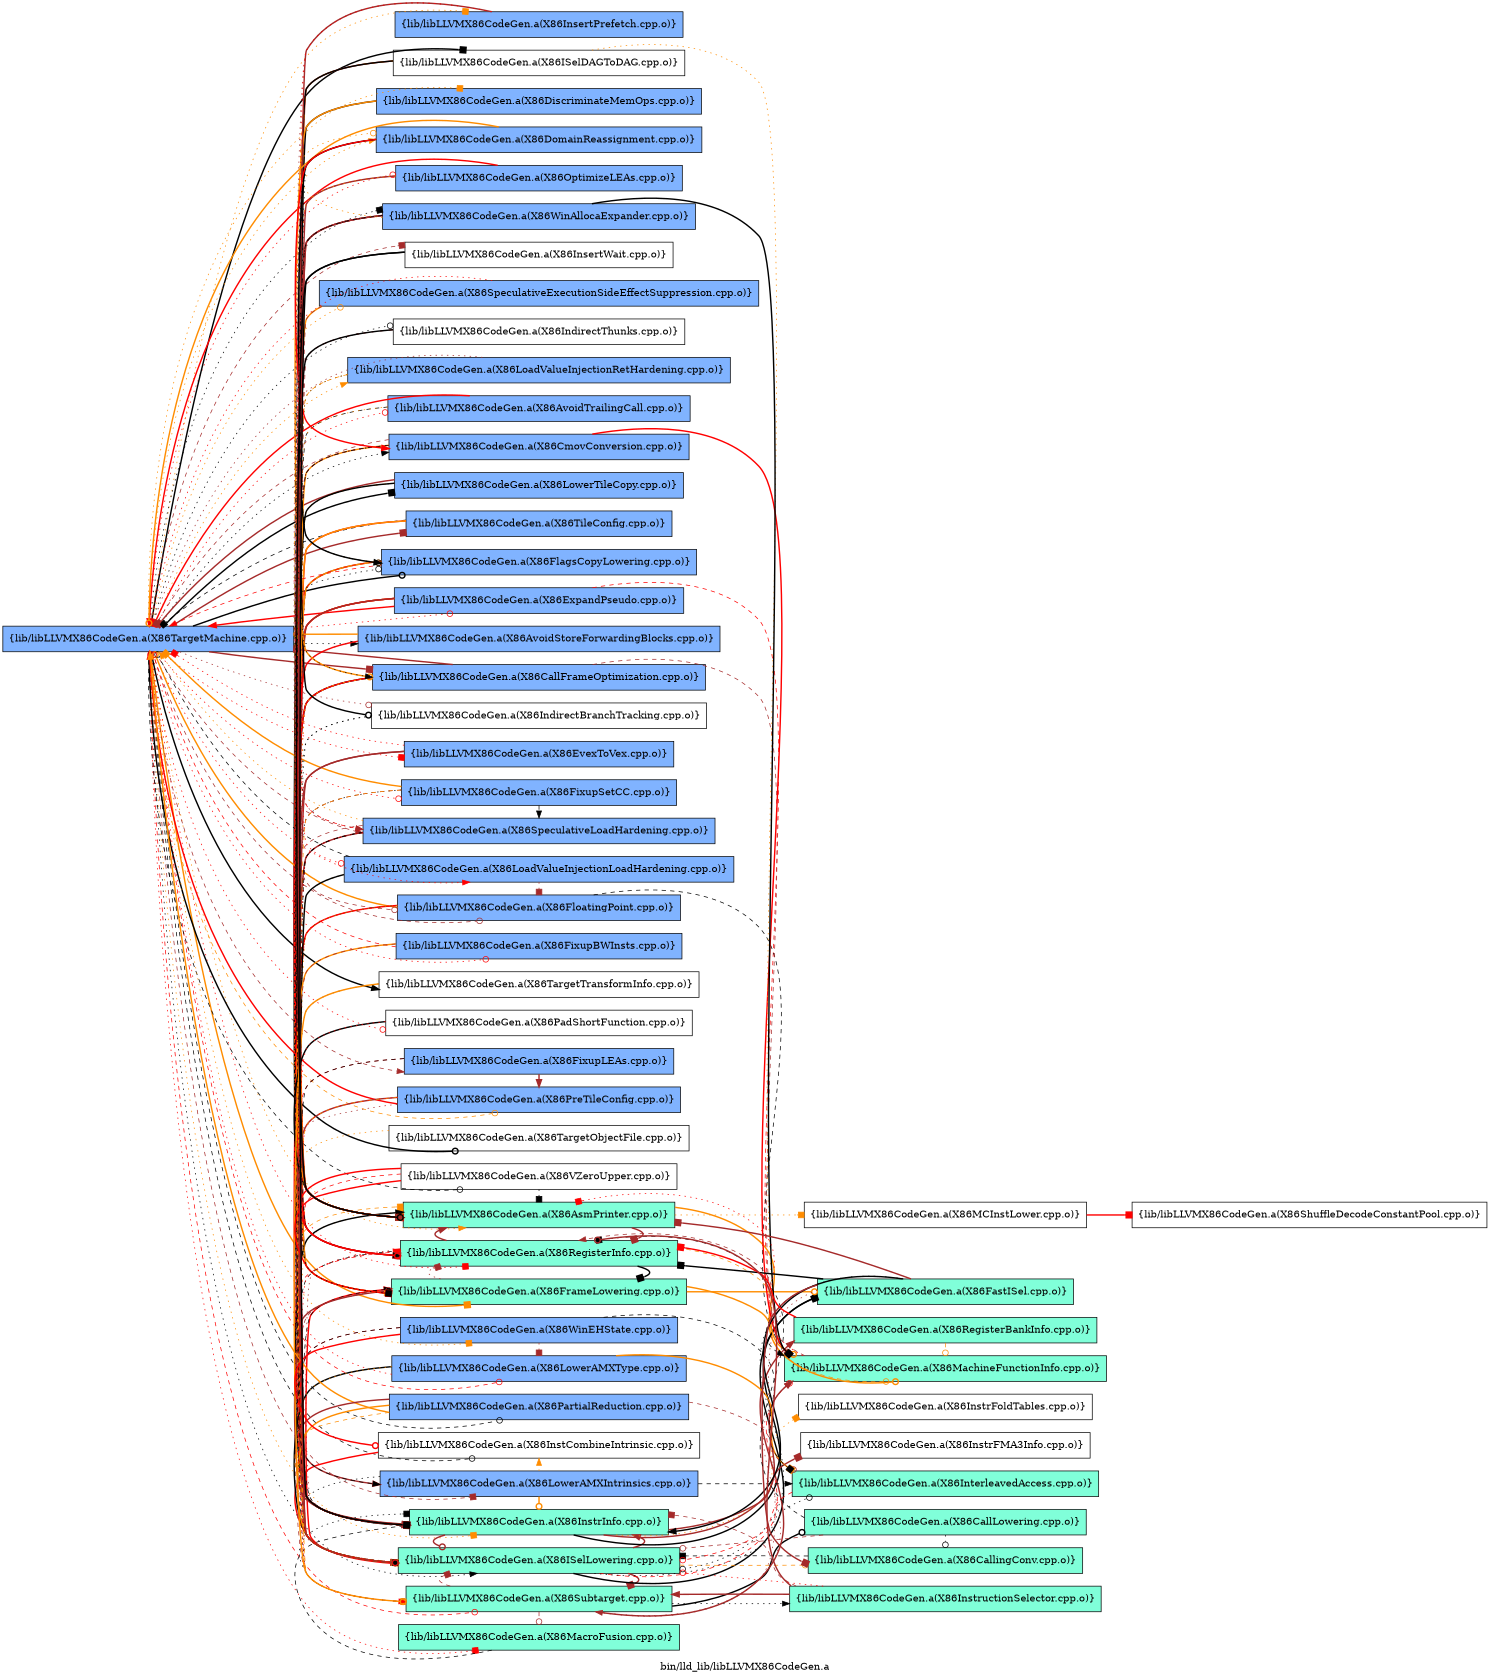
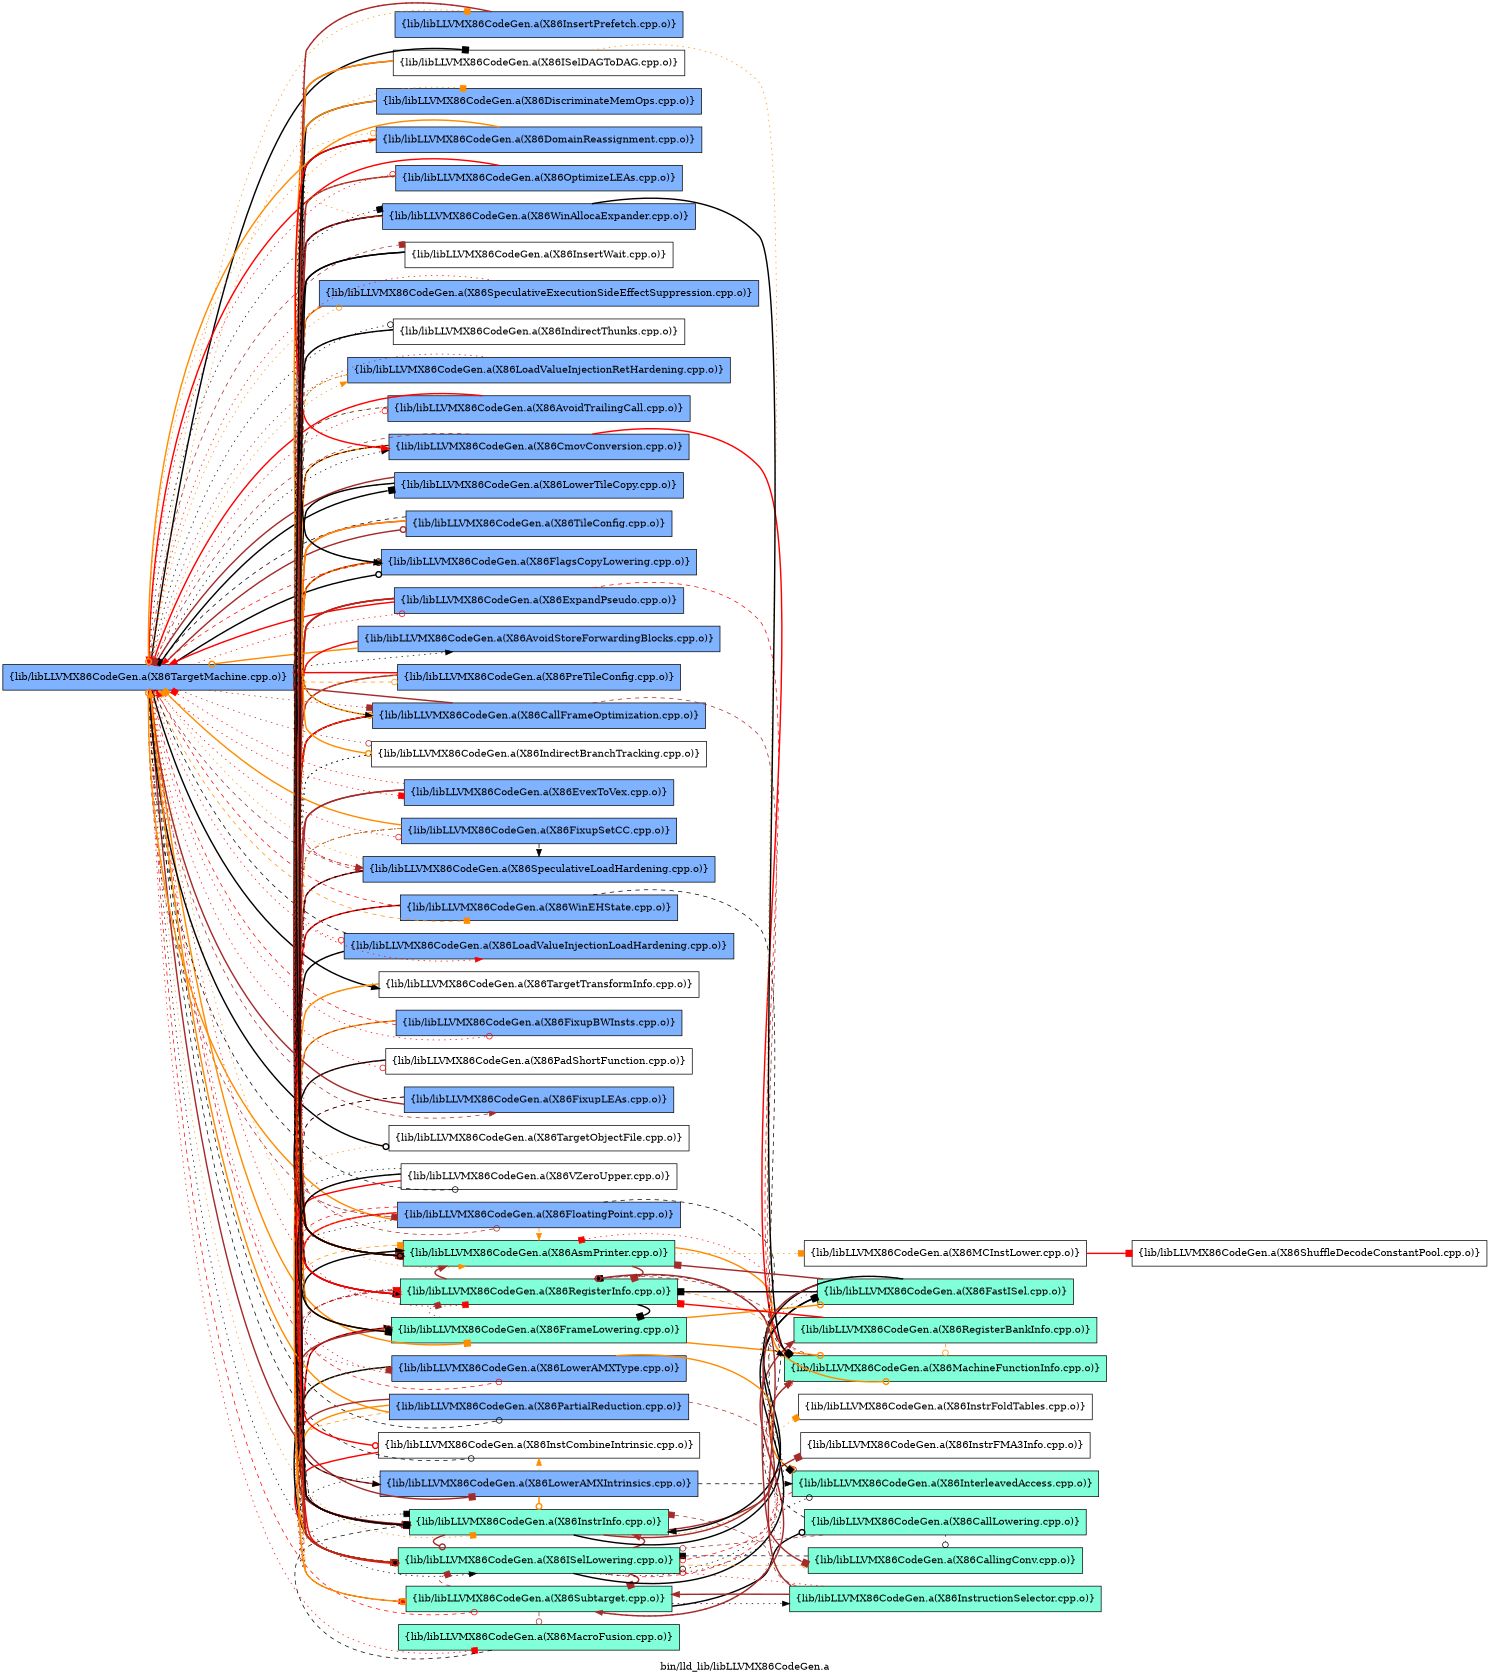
(300, 376) -> (300, 395)
(280, 565) -> (270, 575)
(287, 661) -> (287, 700)
none -> (255, 832)
(217, 1067) -> (271, 860)
(539, 1077) -> (218, 945)
(204, 1147) -> (207, 1165)
(327, 1194) -> (298, 1245)
